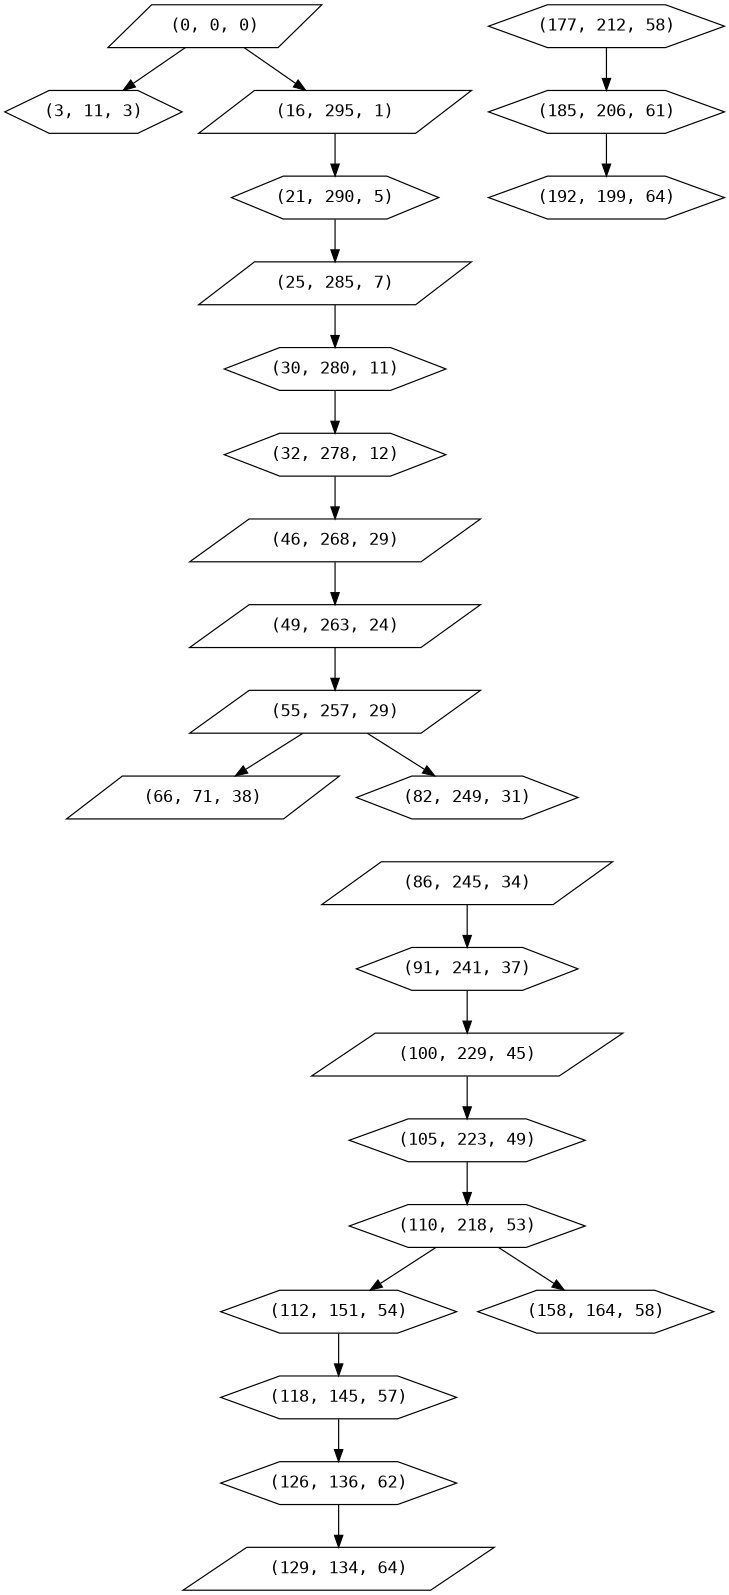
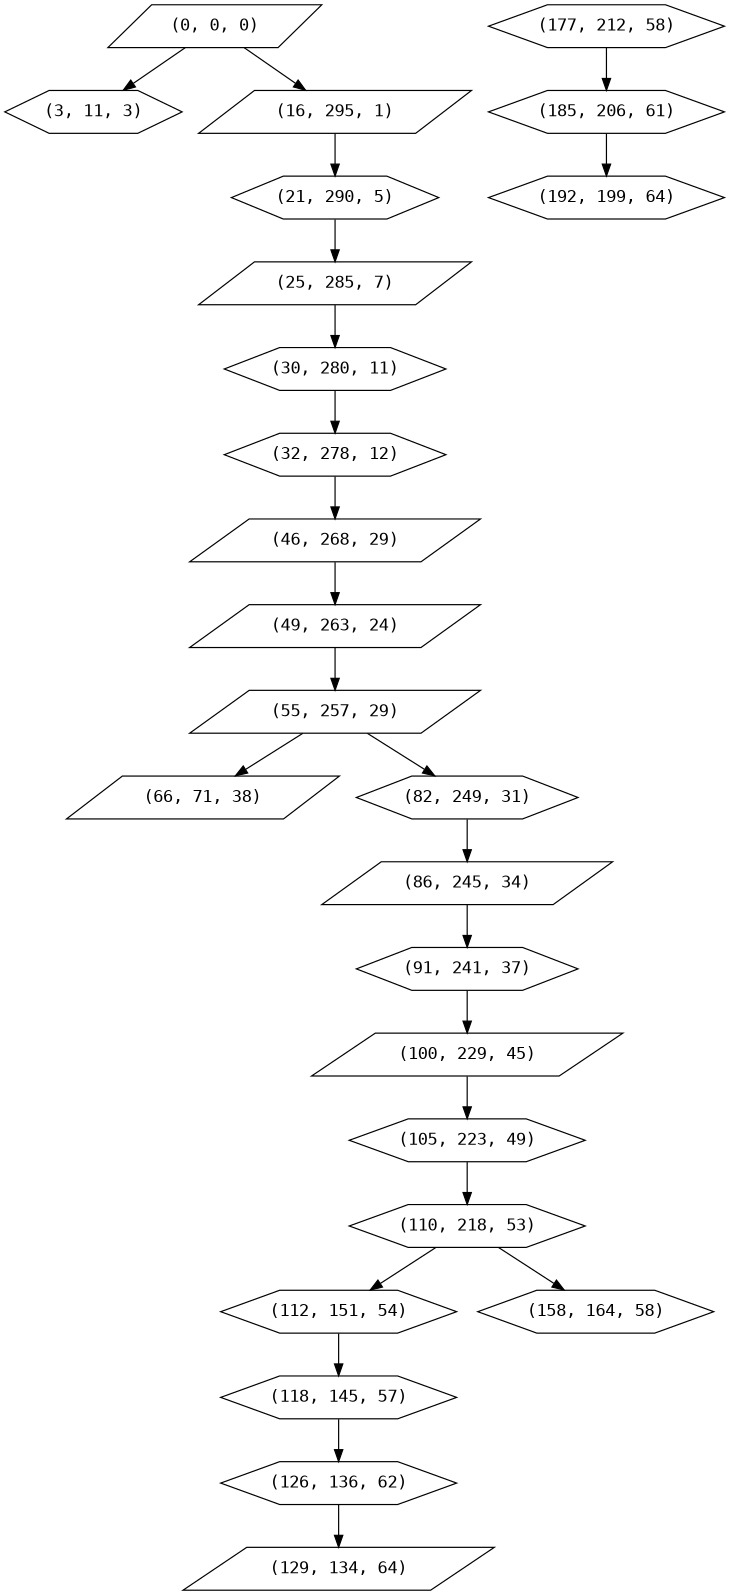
none -> (467, 834)
